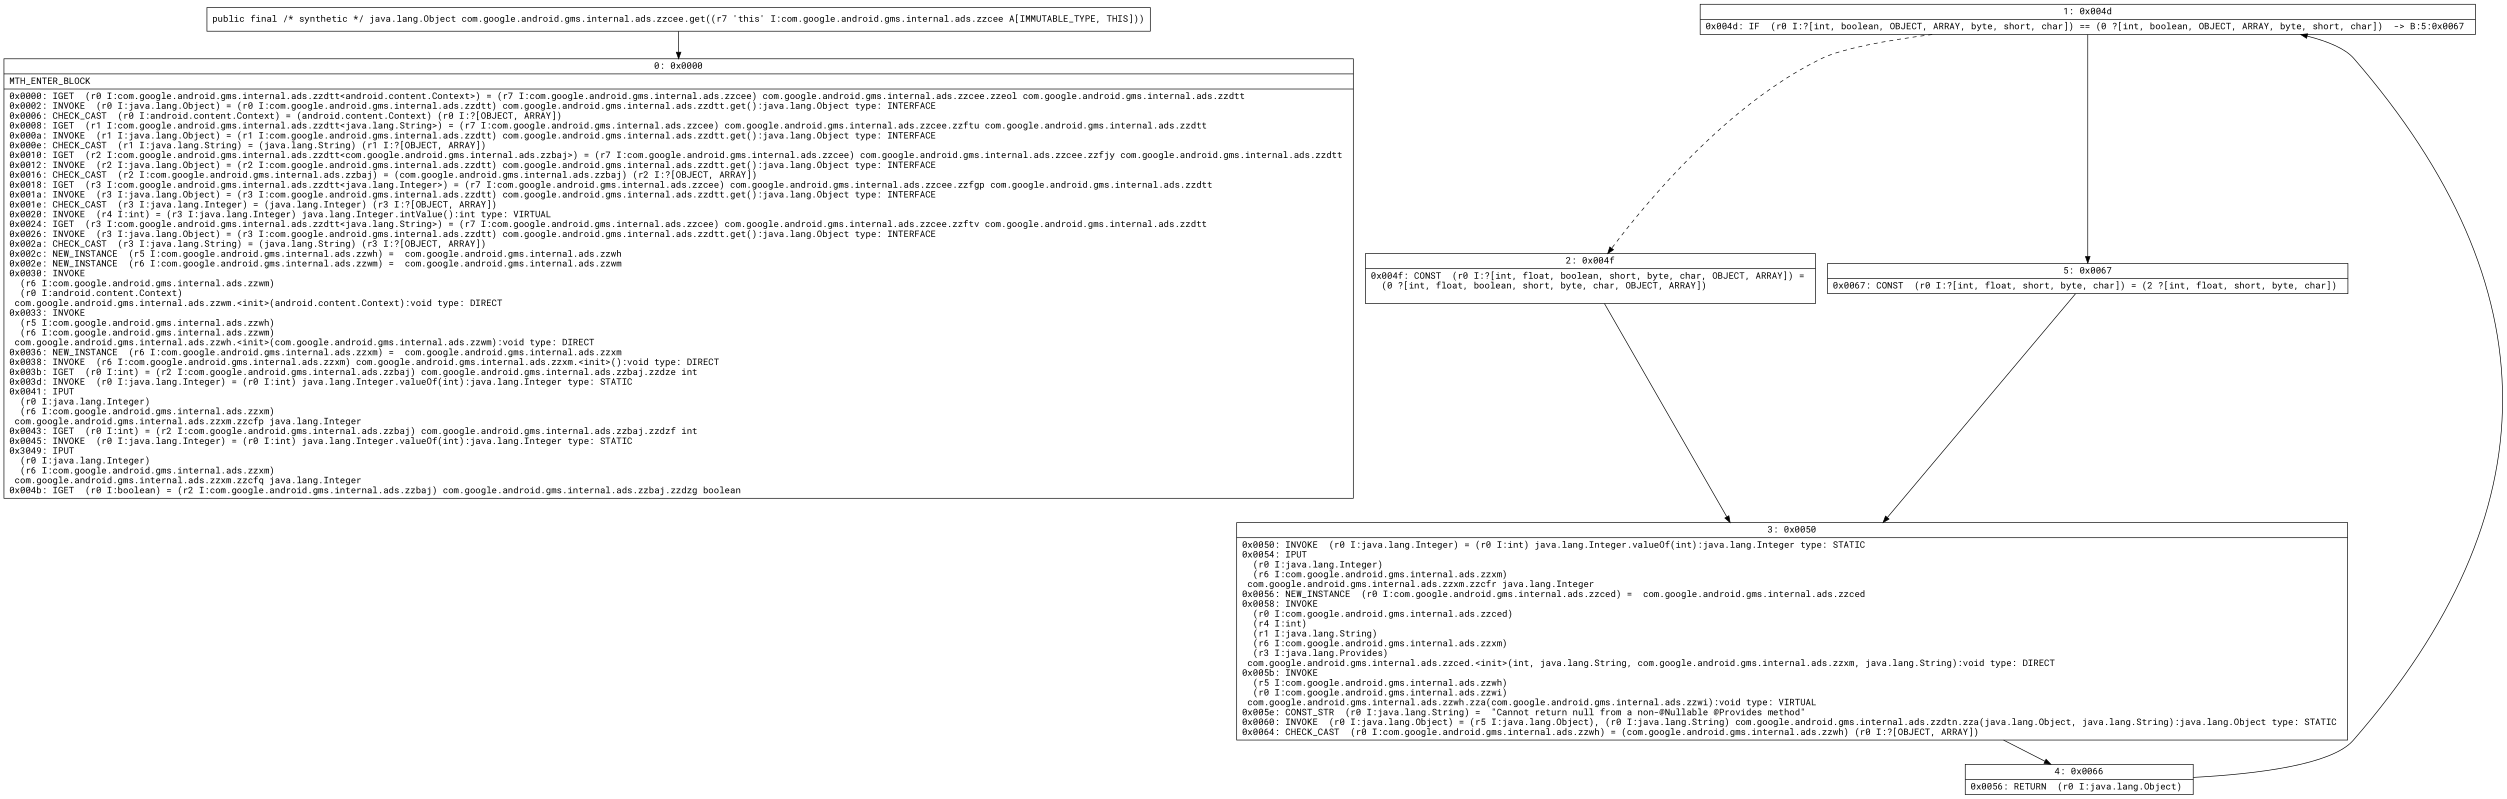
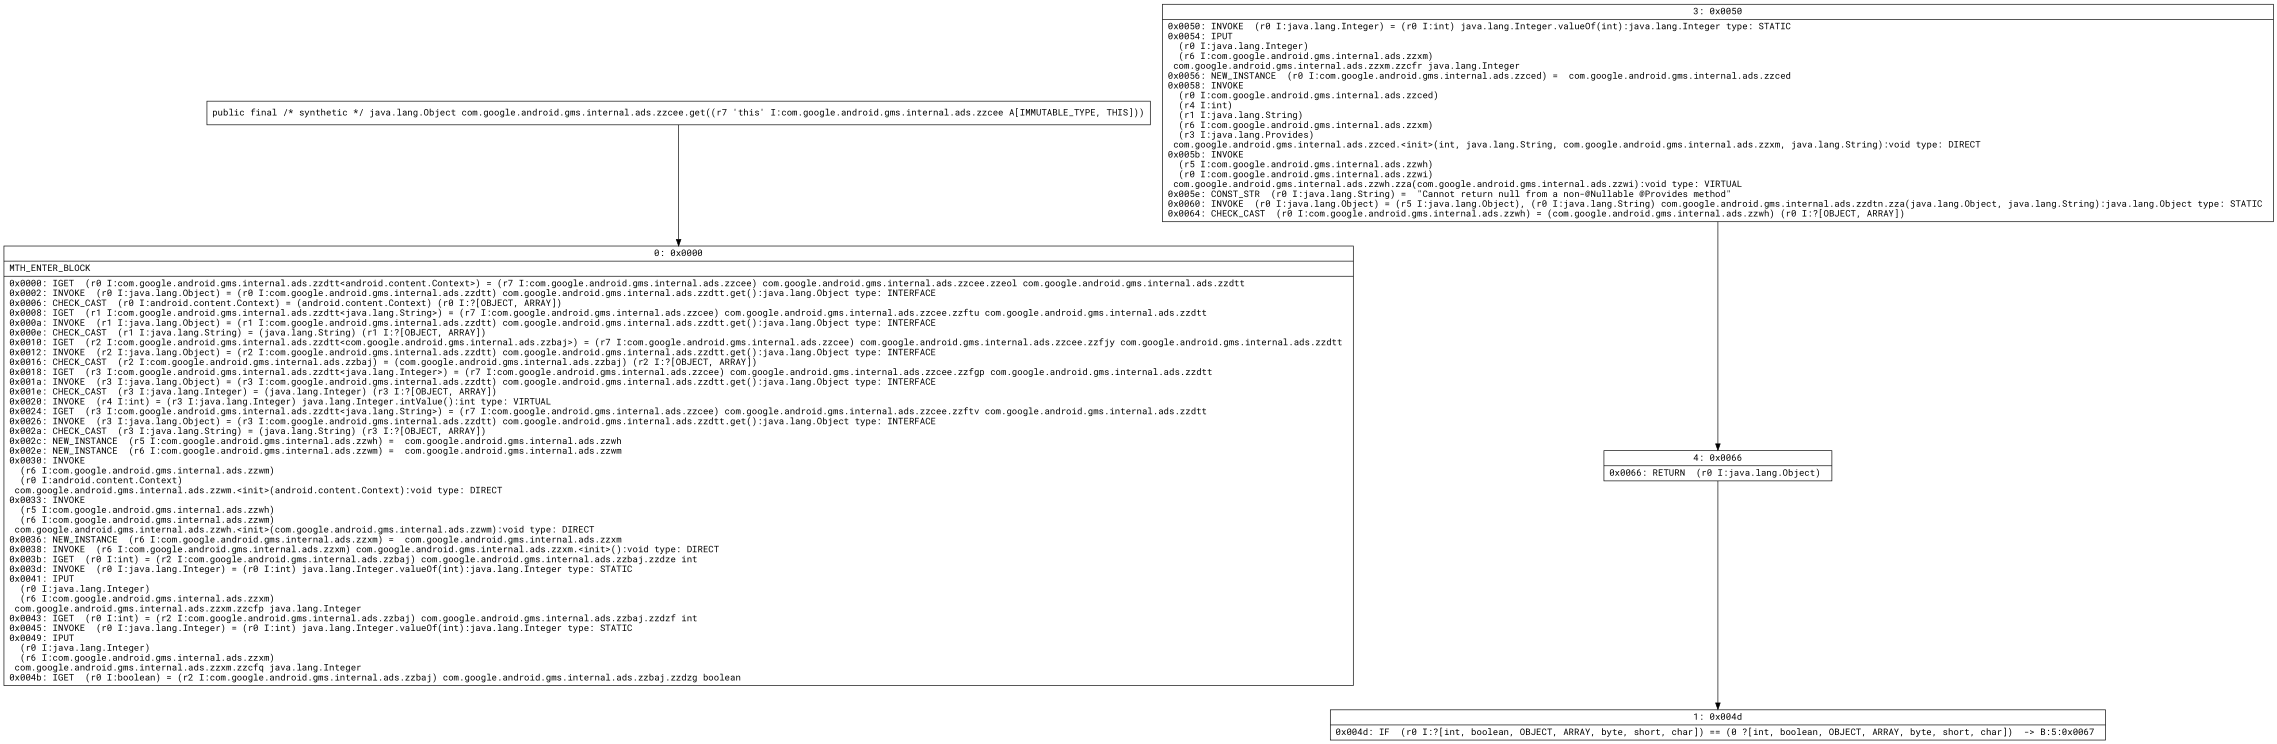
(1590, 279) -> none
(2088, 279) -> none
(47, 451) -> (47, 638)
(2079, 787) -> (1718, 473)
